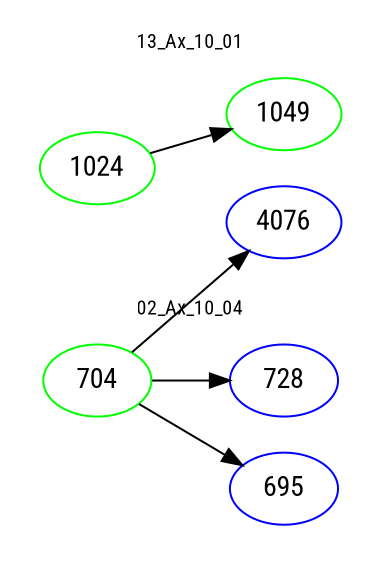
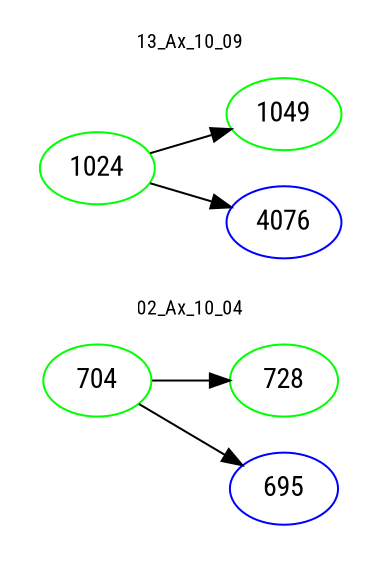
(191, 43) -> (191, 43)
(183, 308) -> (181, 192)
(284, 381) -> (284, 381)
